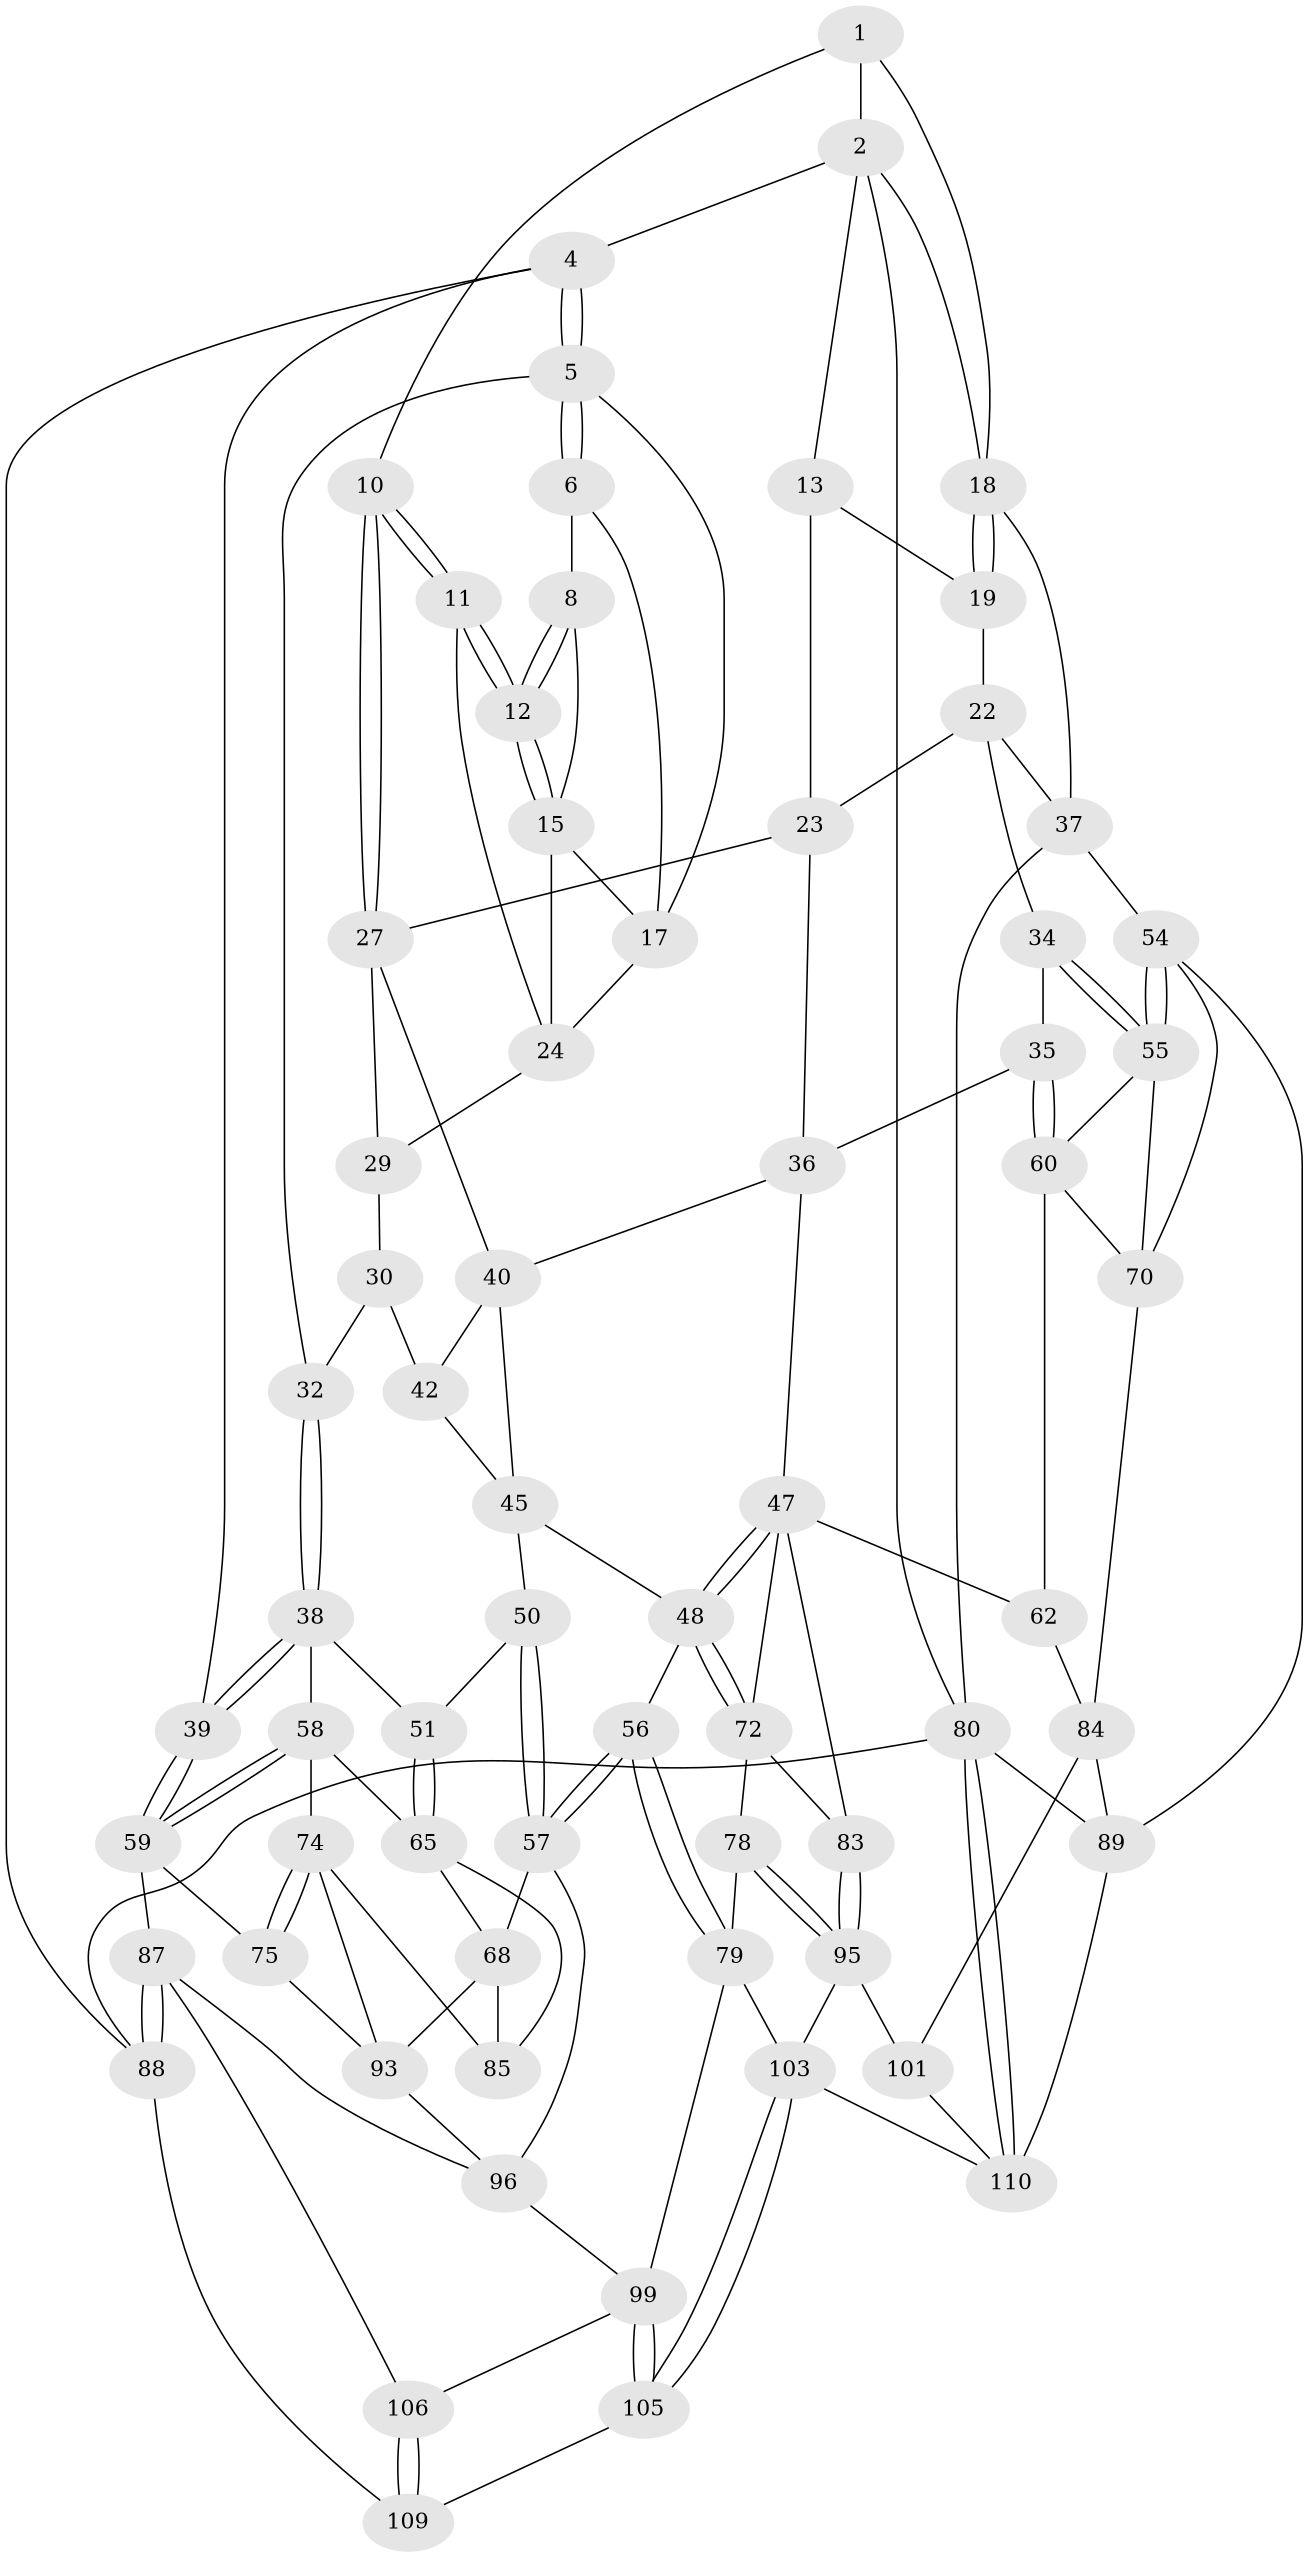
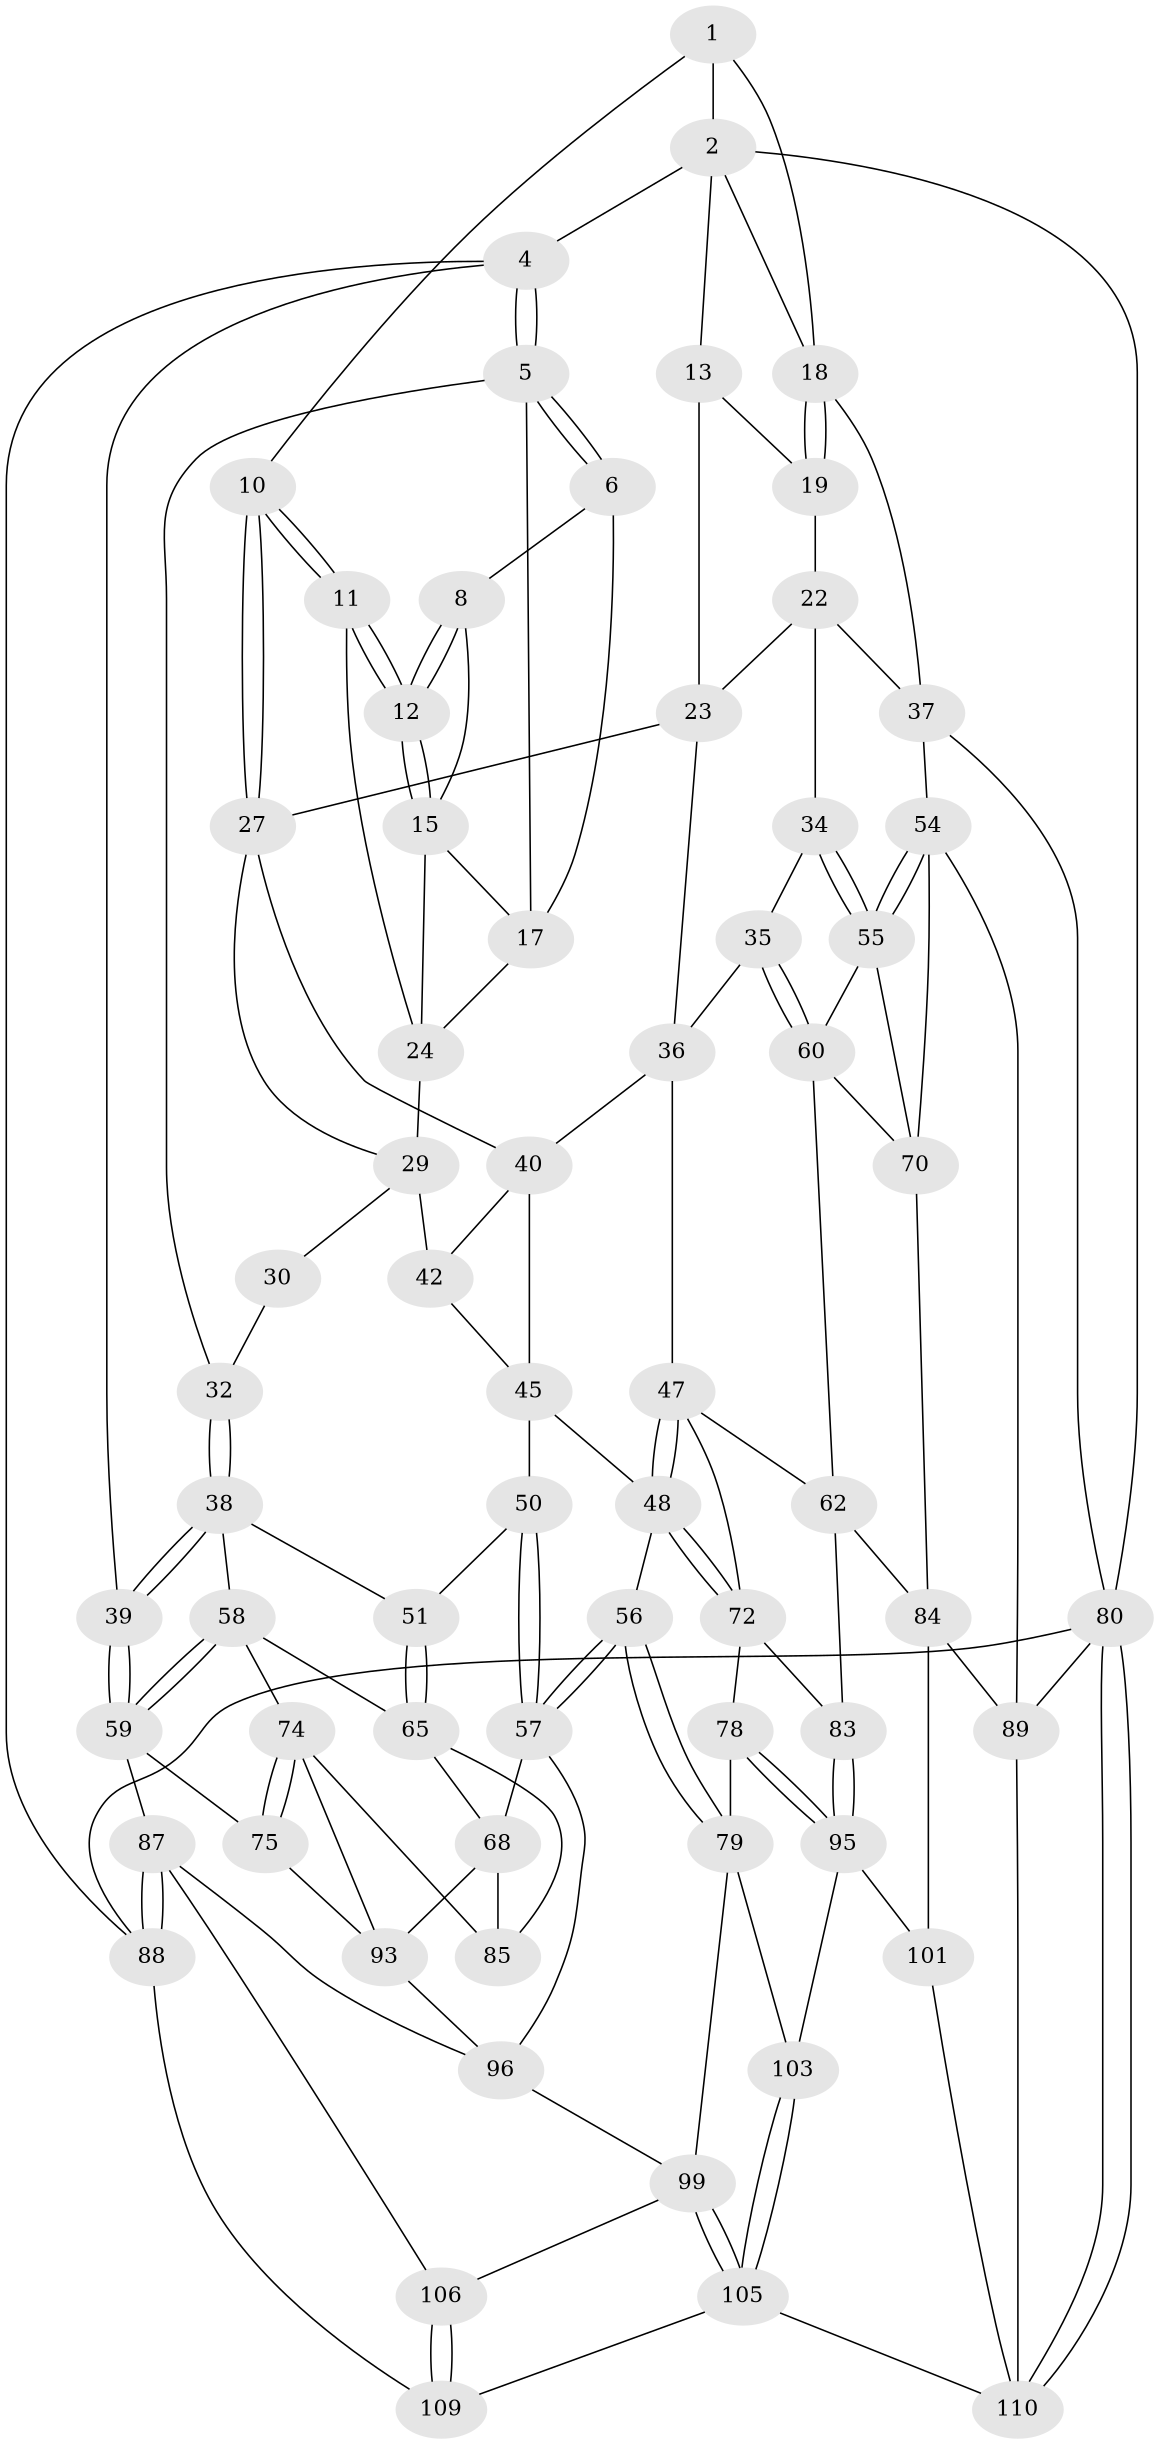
(403, 1335) -> (423, 1222)
(817, 1675) -> (839, 1618)
(901, 2127) -> (881, 2353)
